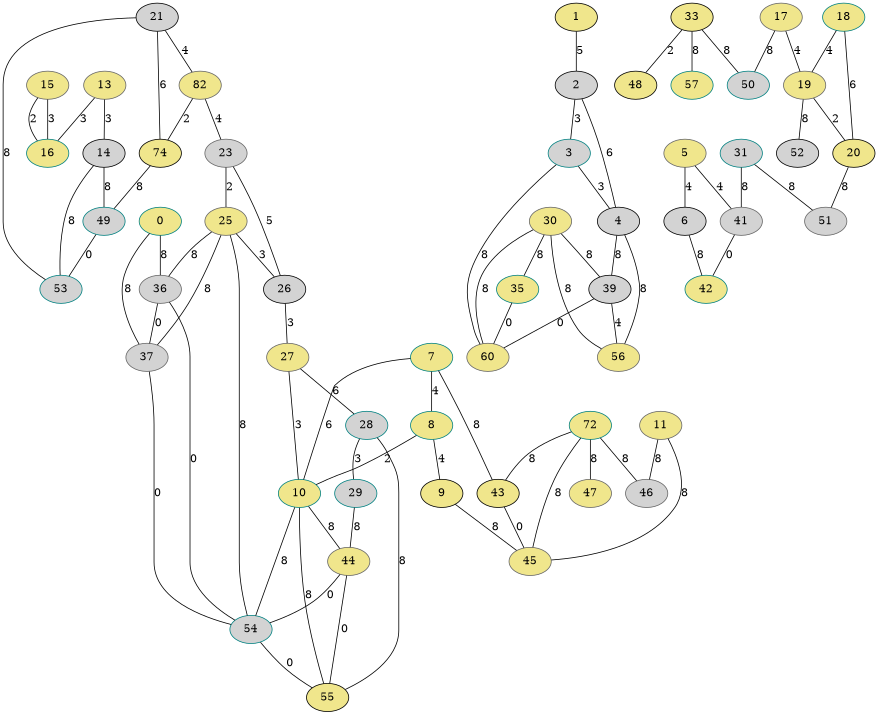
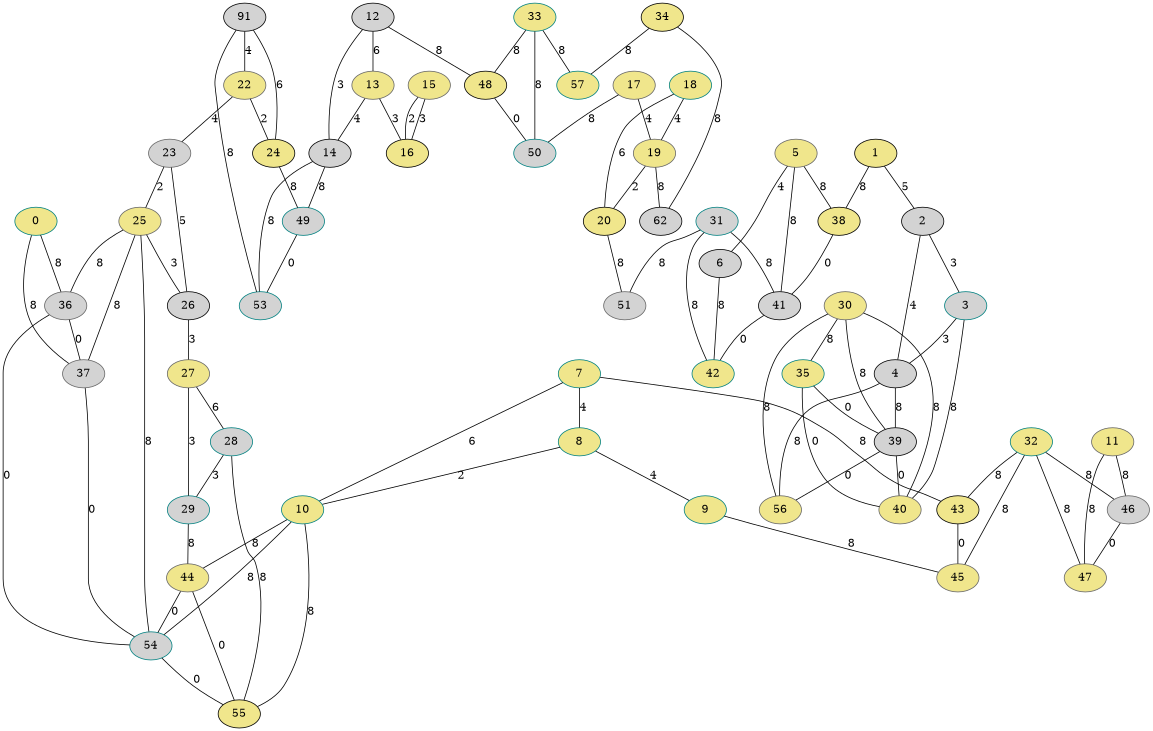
(157, 17) -> (245, 17)
none -> (373, 17)
none -> (662, 17)
(692, 17) -> (535, 17)
(671, 51) -> (517, 51)
(200, 85) -> (245, 85)
(109, 119) -> (357, 119)
none -> (510, 119)
(48, 153) -> (407, 153)
(160, 153) -> (274, 153)
(610, 153) -> (913, 306)
(798, 153) -> (661, 221)
(720, 187) -> (794, 221)
(741, 221) -> (780, 306)
none -> (839, 221)
none -> (687, 296)
(619, 323) -> (848, 476)
(488, 357) -> (900, 510)
none -> (844, 413)
(294, 425) -> (188, 442)
(590, 425) -> (1031, 442)
(442, 493) -> (705, 510)
(651, 530) -> (1087, 508)
none -> (1107, 544)
